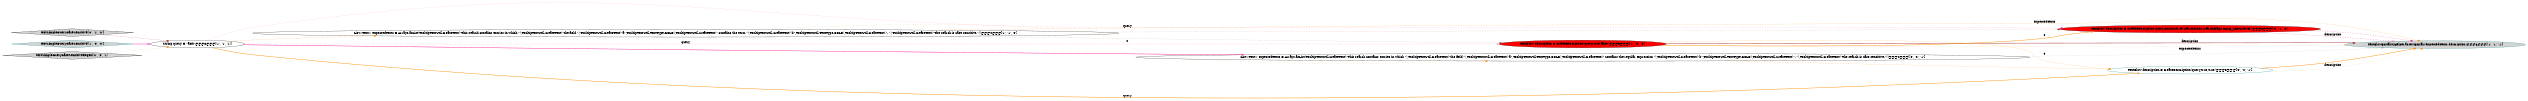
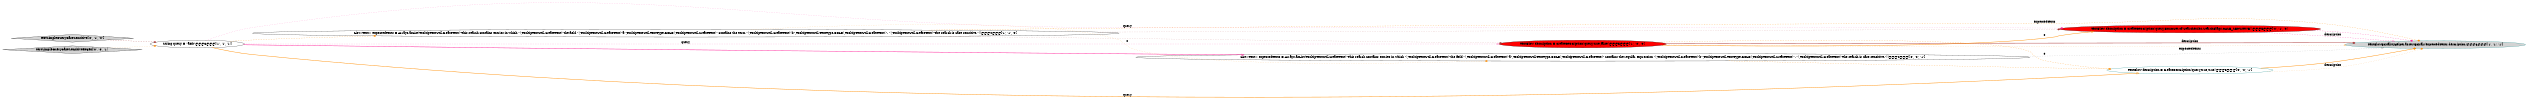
(72, 44) -> none
